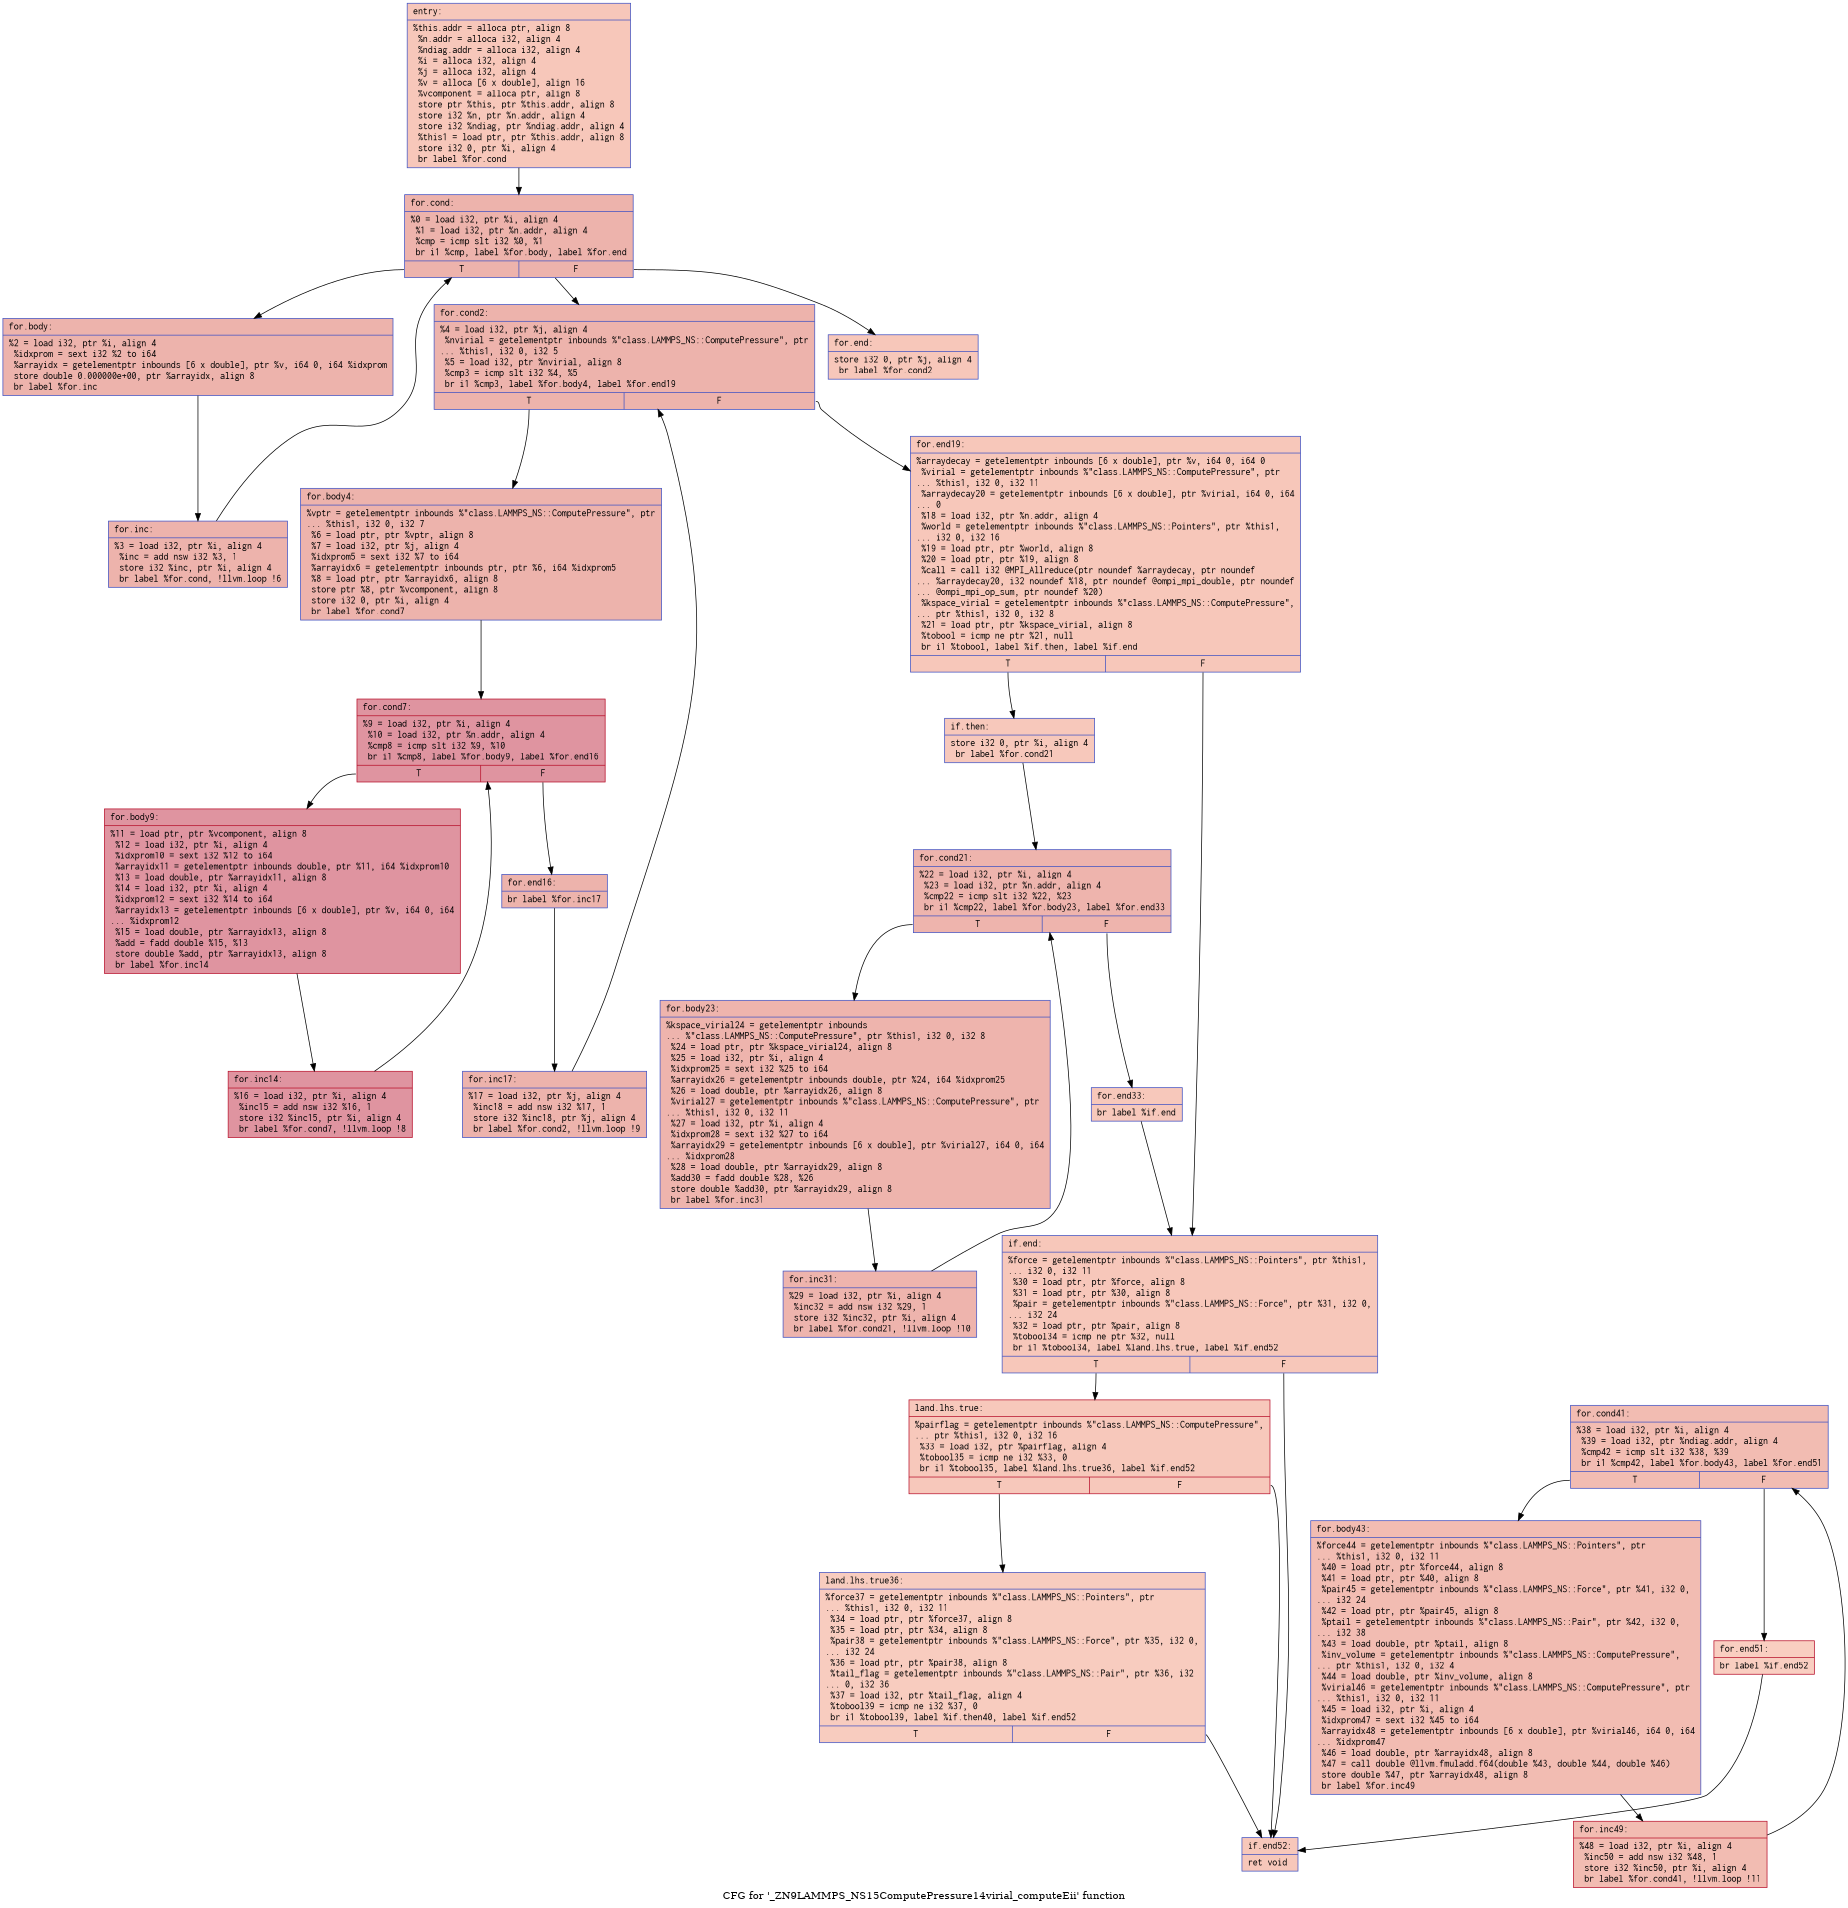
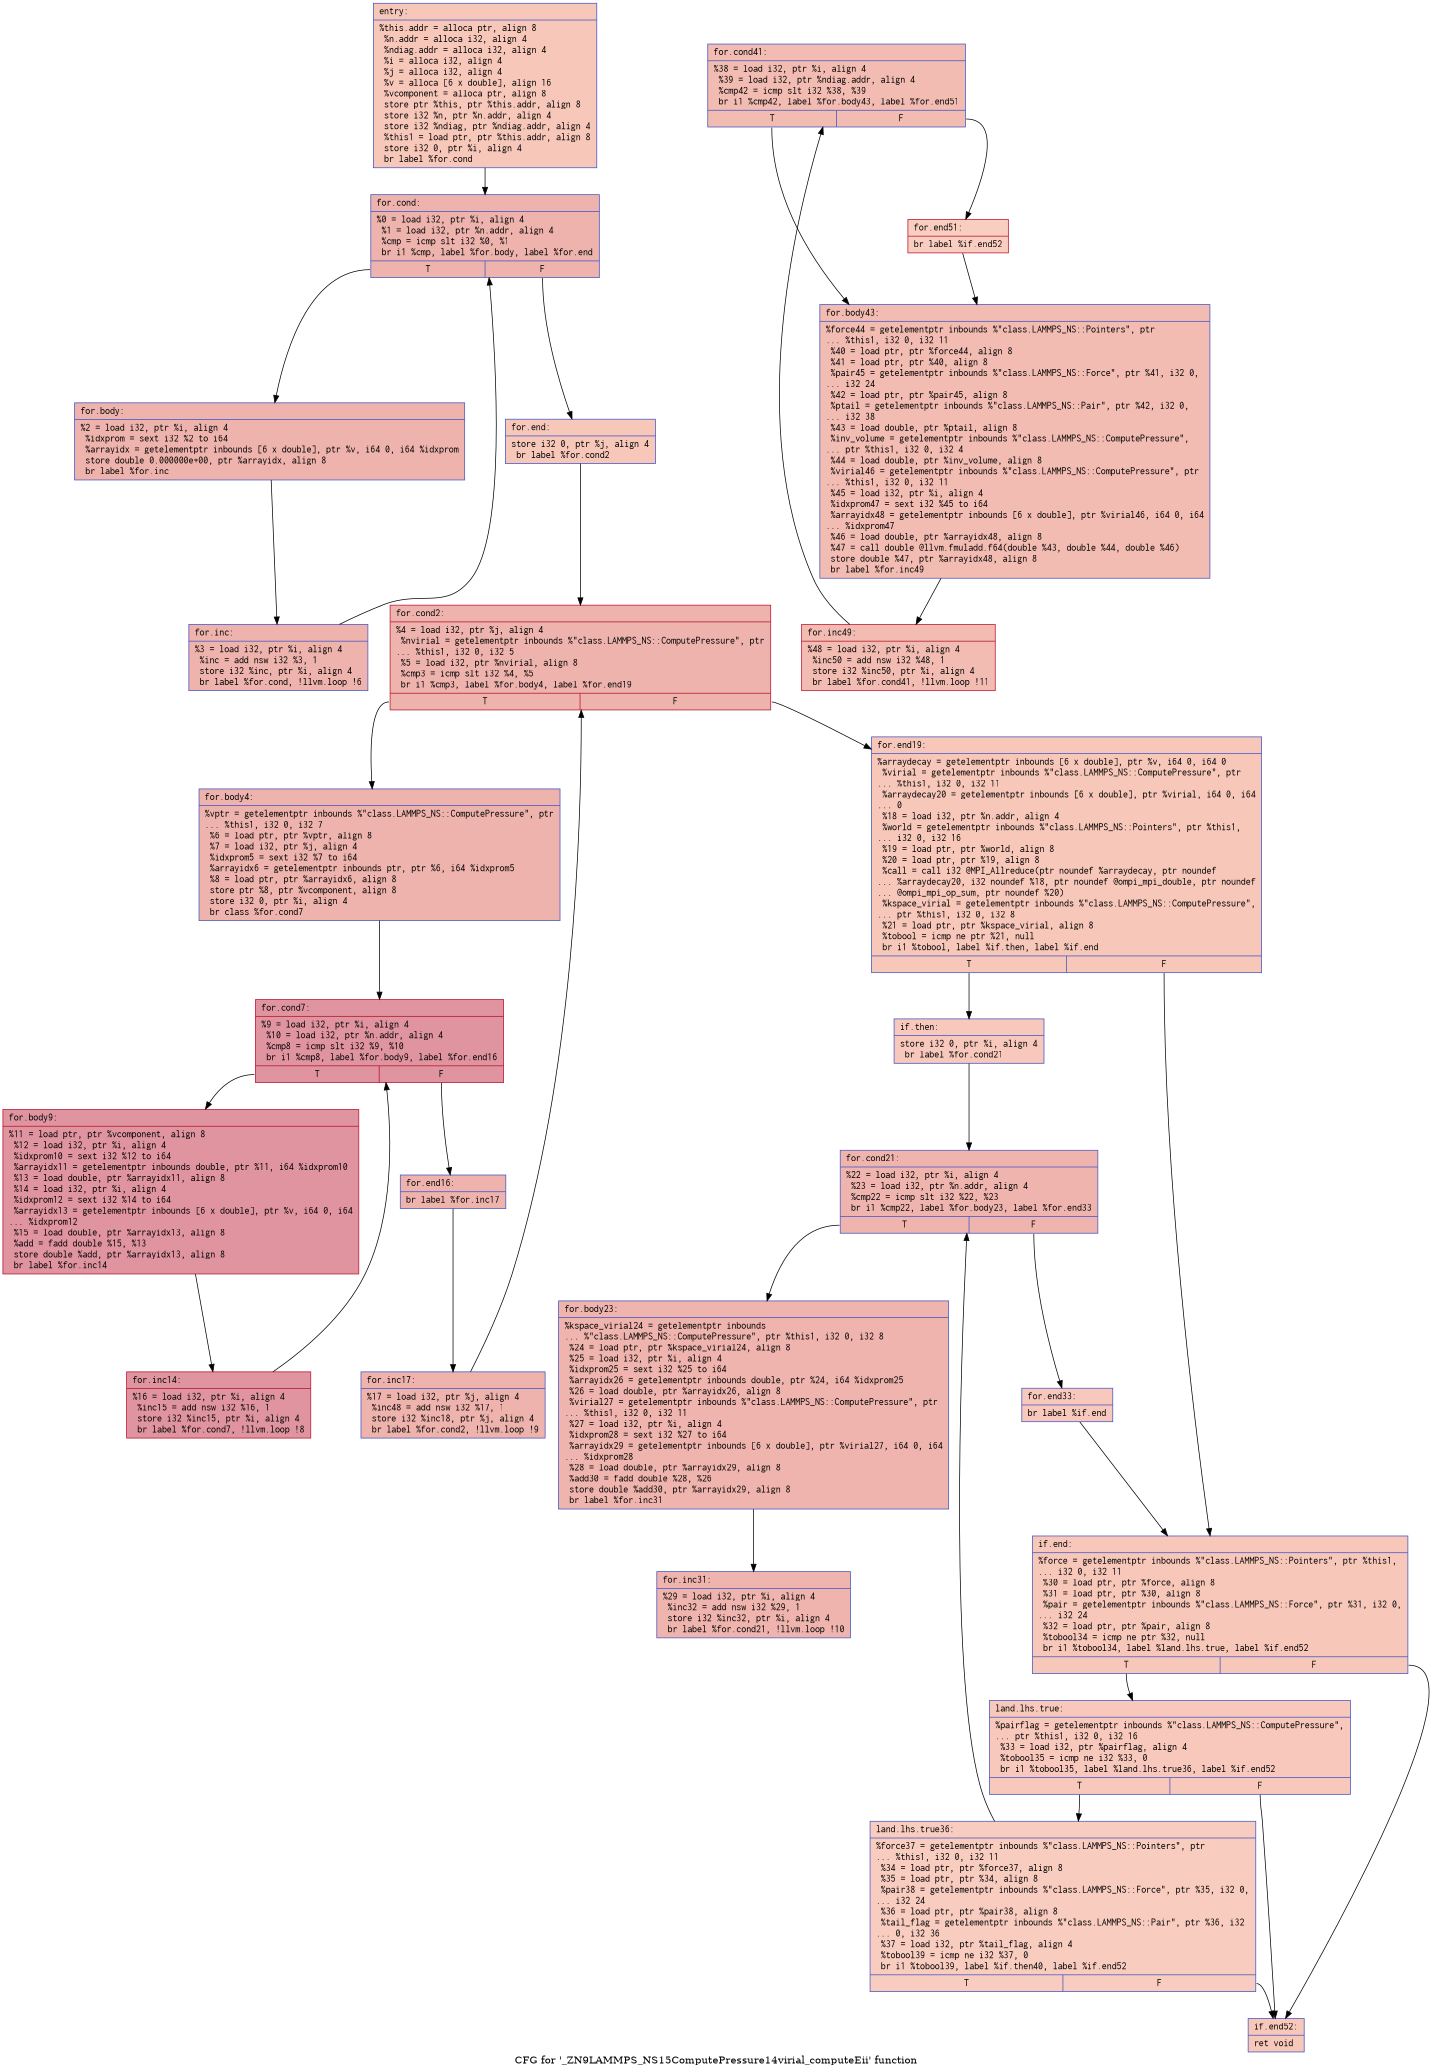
(564, 288) -> (580, 531)
(624, 357) -> (580, 658)
(356, 611) -> (254, 912)
(537, 1107) -> (436, 1408)
(1070, 1146) -> (960, 1533)
(1089, 1447) -> (1170, 1747)
(1574, 1818) -> (969, 275)
